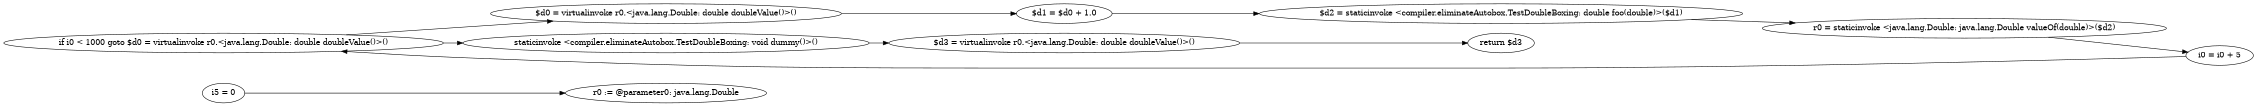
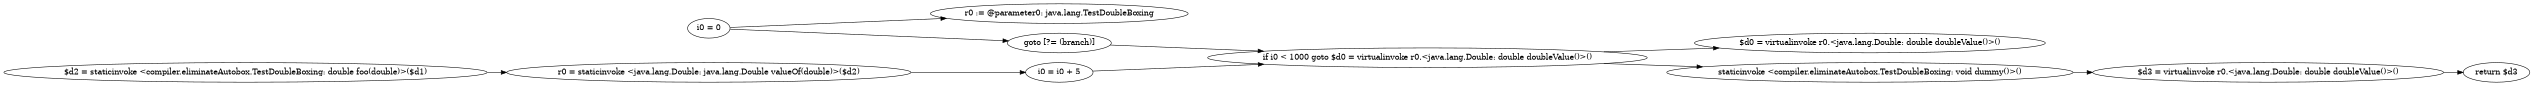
(1064, 14) -> none
none -> (1059, 43)
(224, 93) -> (709, 28)
(666, 93) -> (1059, 14)
